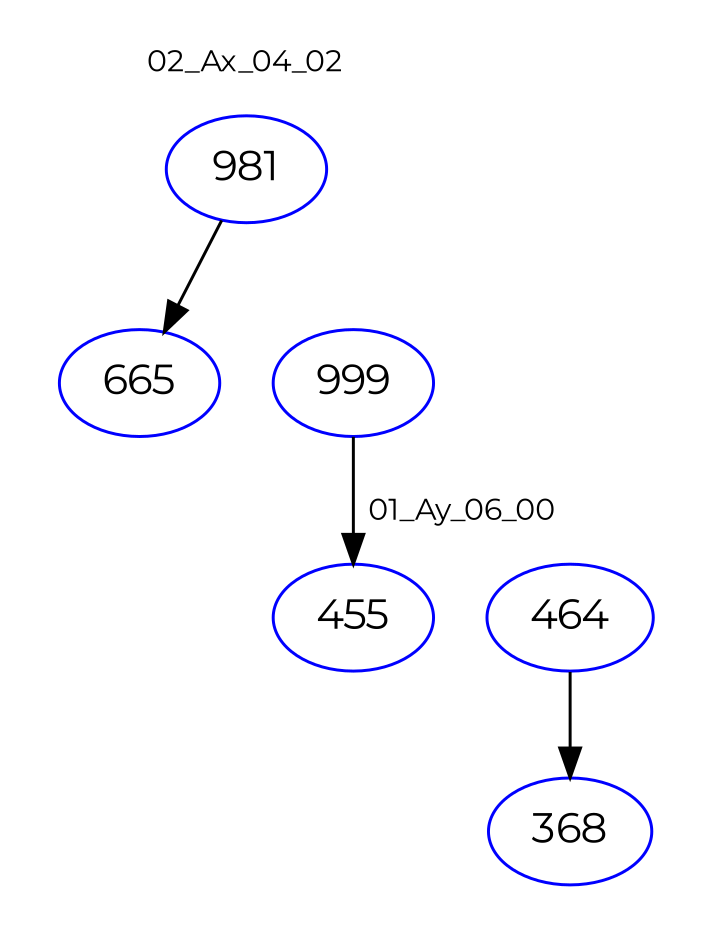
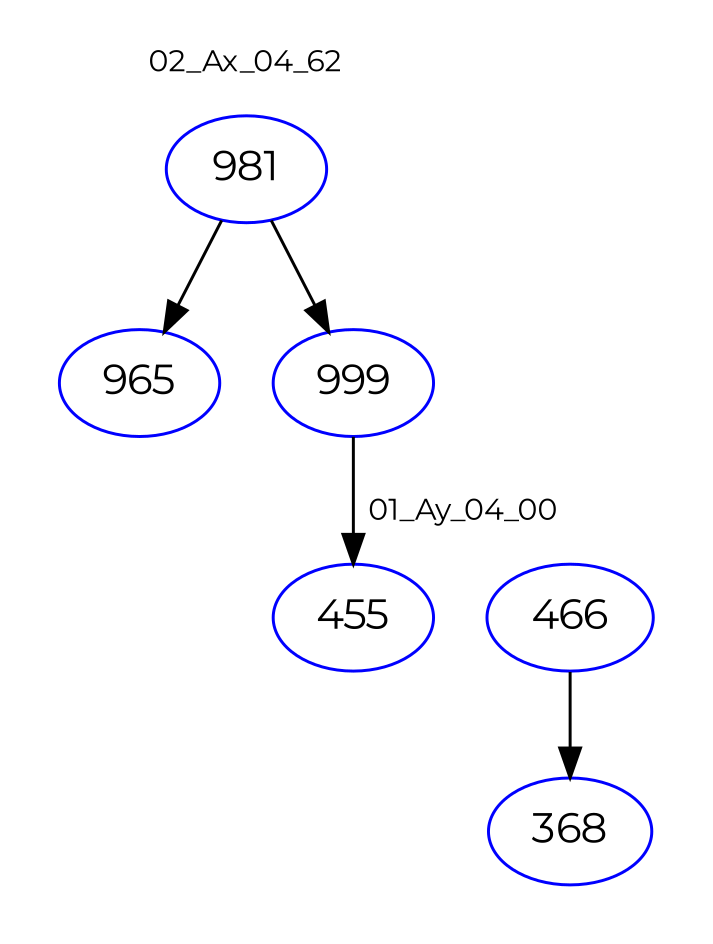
(246, 64) -> (246, 64)
none -> (293, 263)
(140, 383) -> (140, 383)
(463, 512) -> (463, 512)
(570, 618) -> (570, 618)
